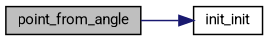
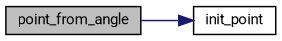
(228, 21) -> (235, 21)
